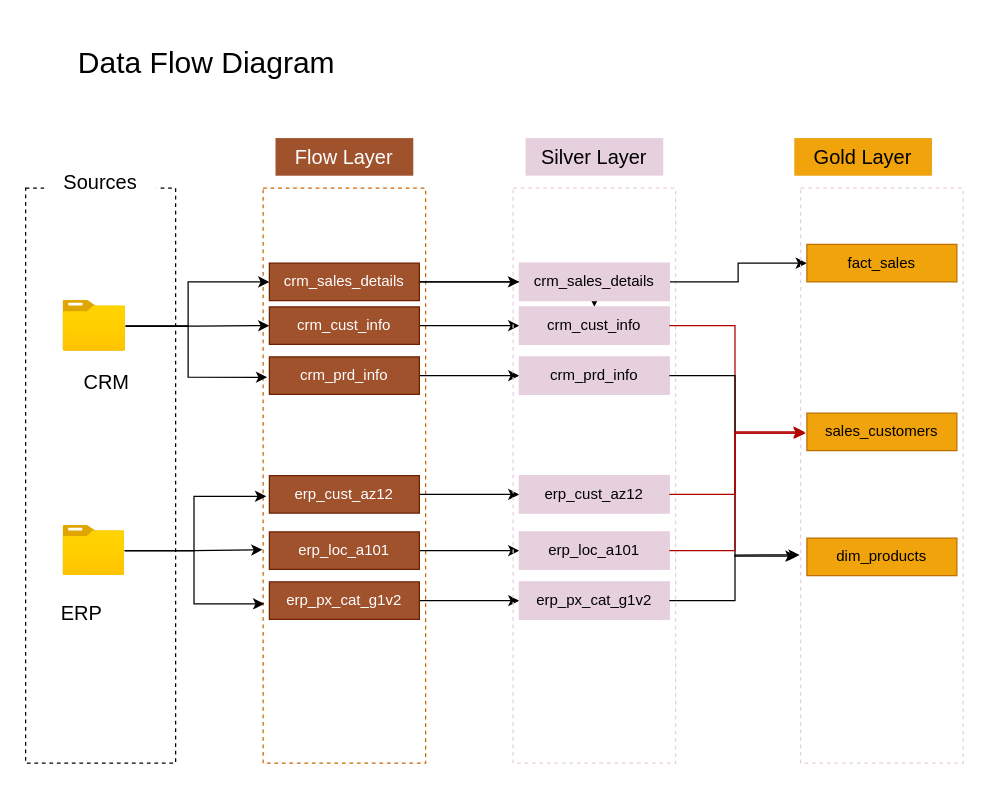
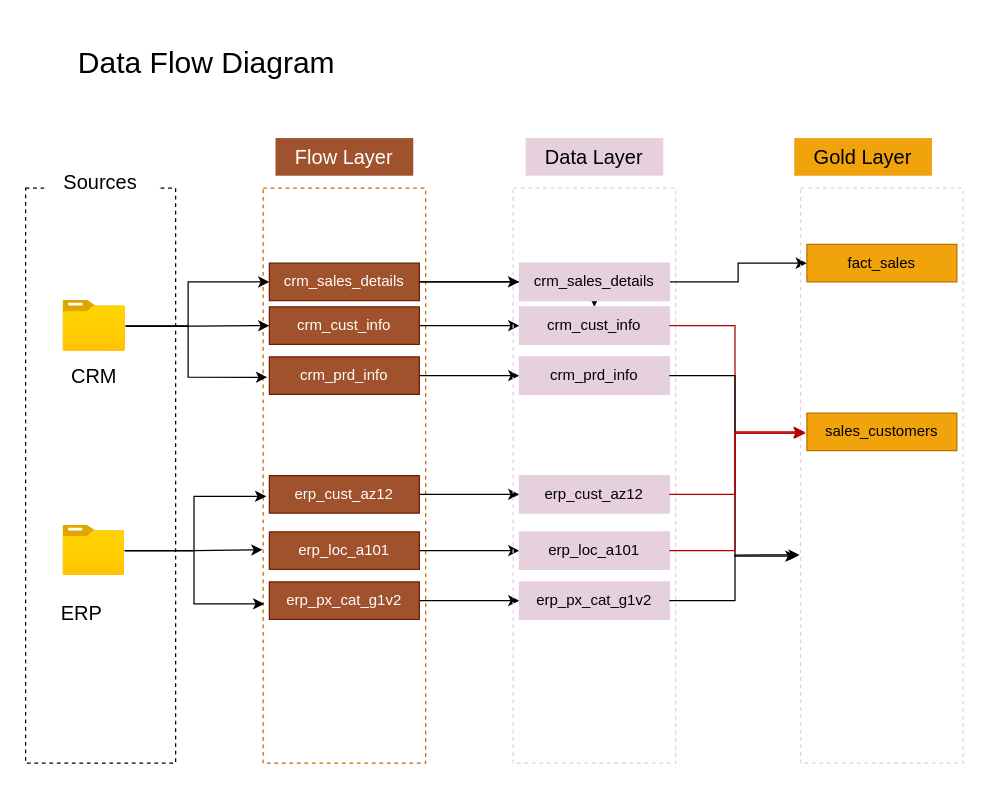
(594, 157) -> (594, 157)
(106, 382) -> (94, 376)
(882, 557) -> none
